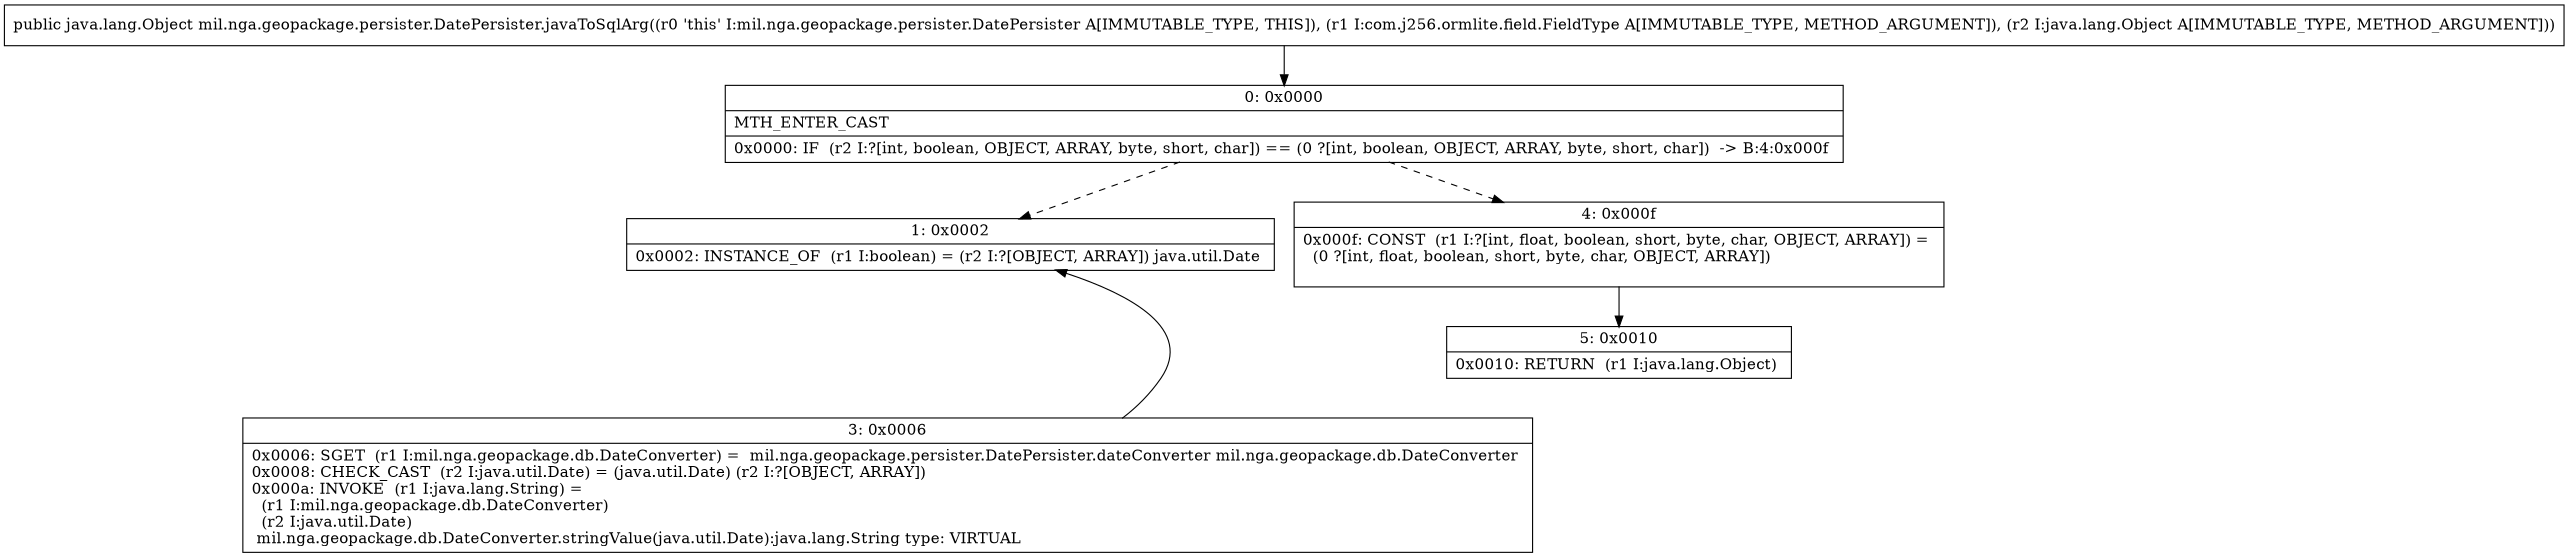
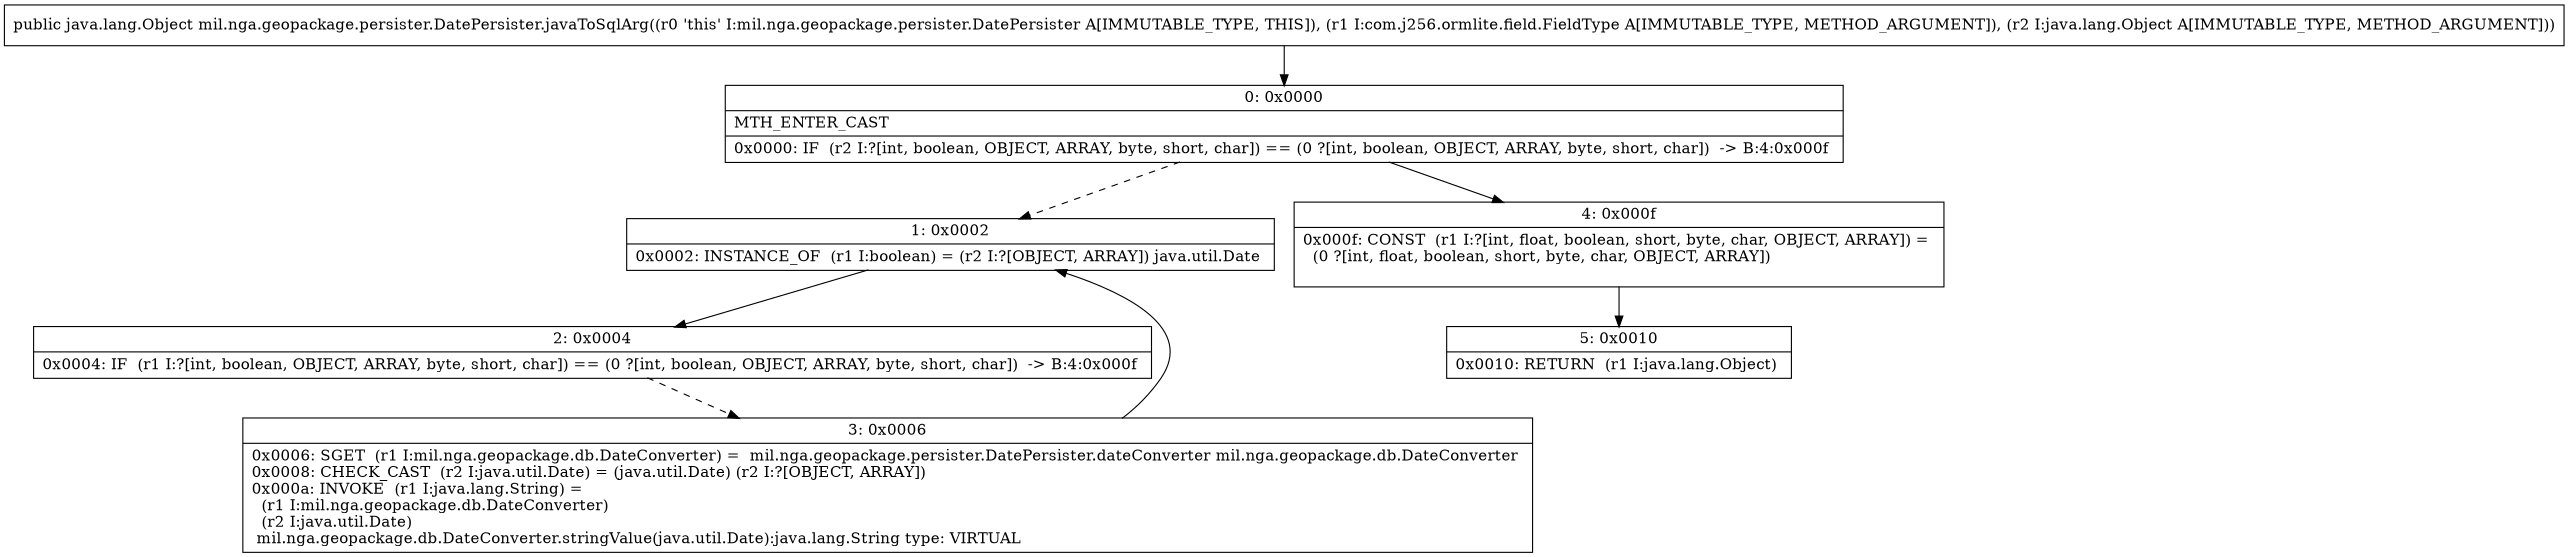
(1441, 180) -> (1441, 180)
none -> (593, 352)
